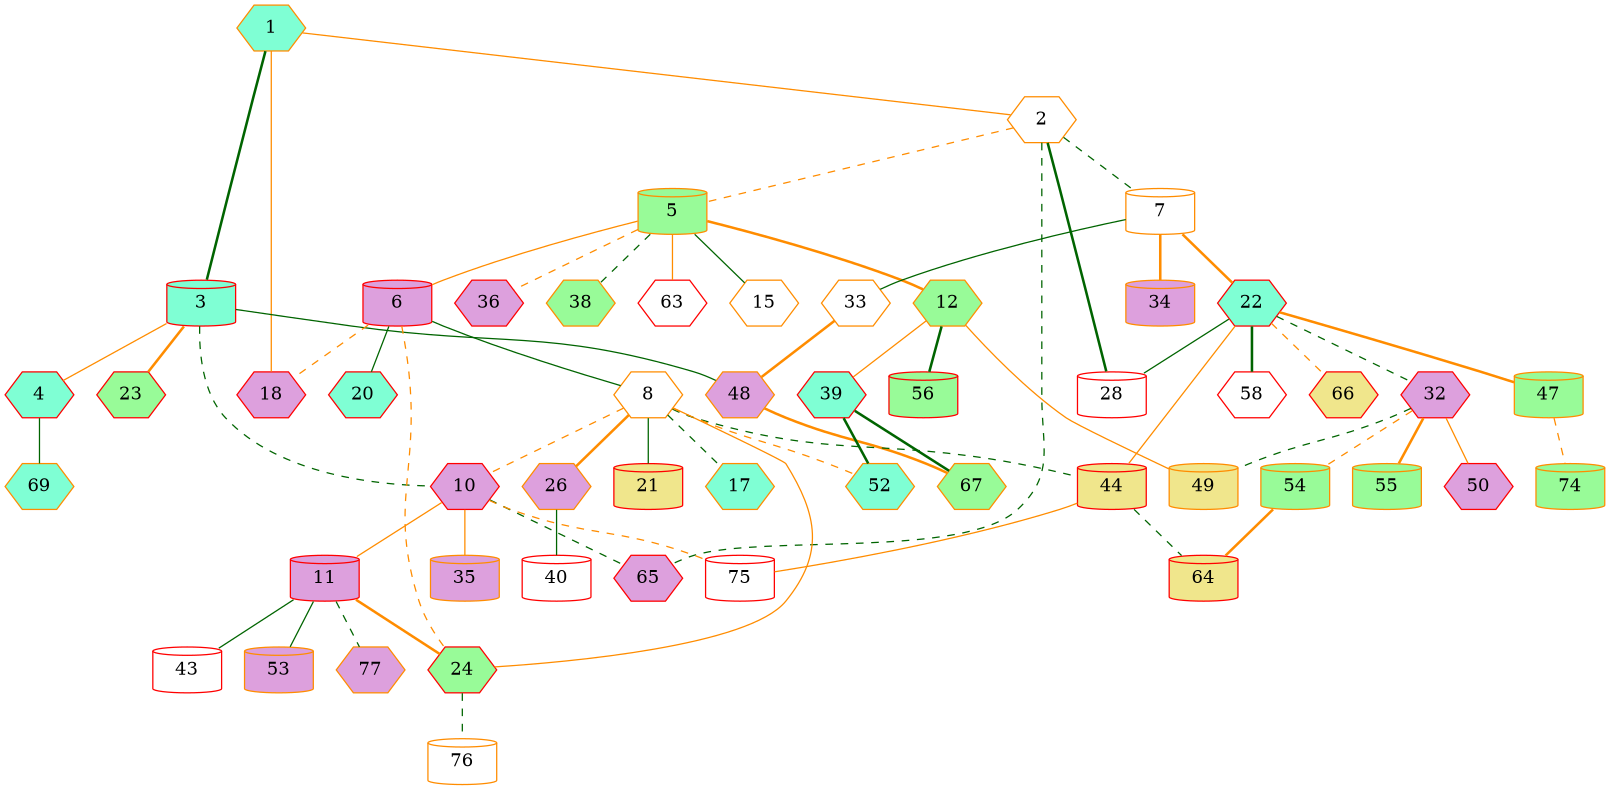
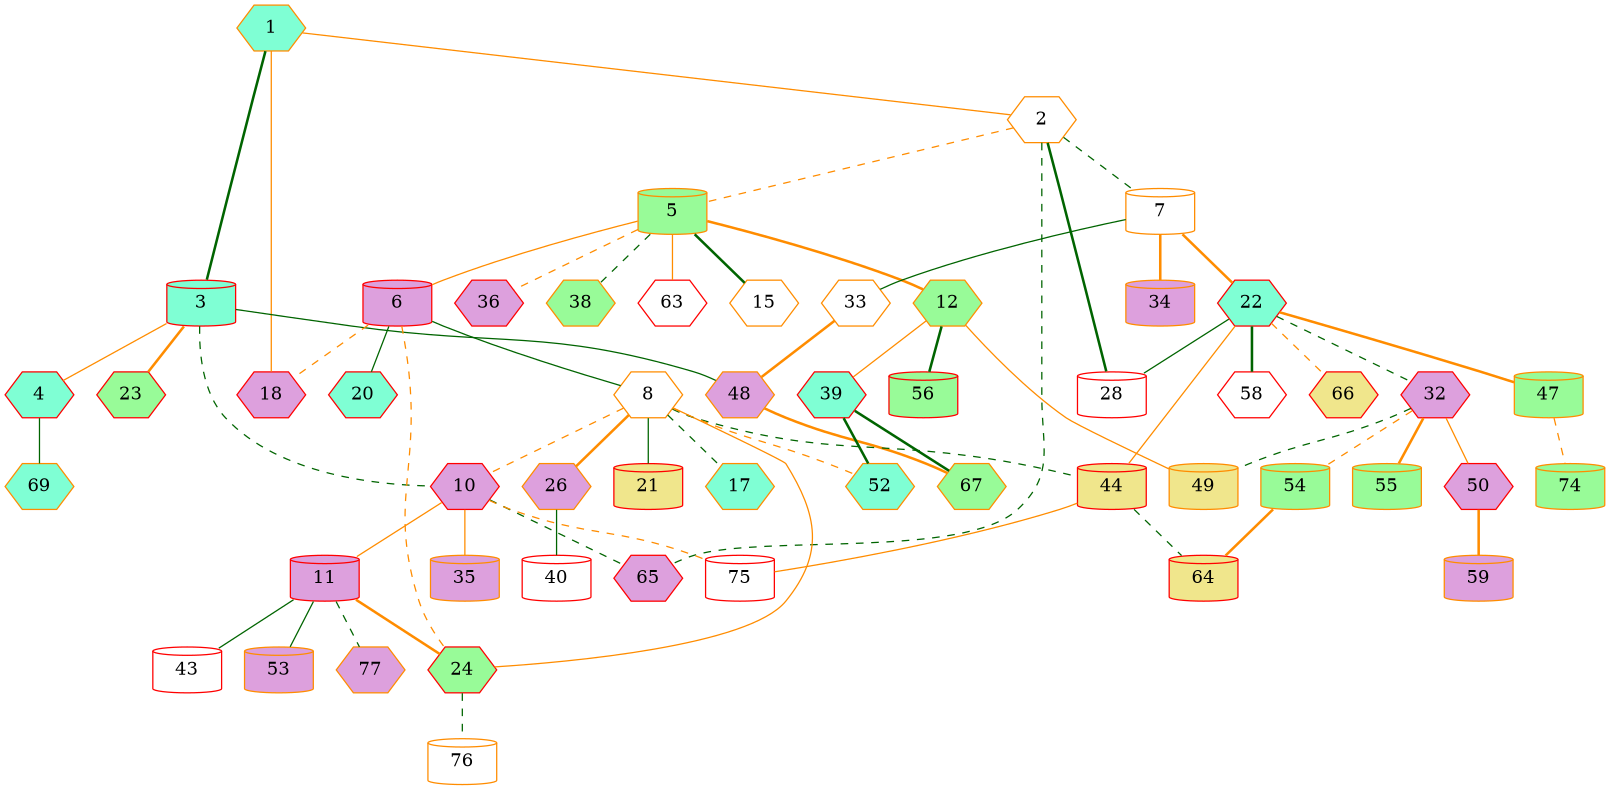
(720, 259) -> (720, 259)
none -> (1479, 578)
